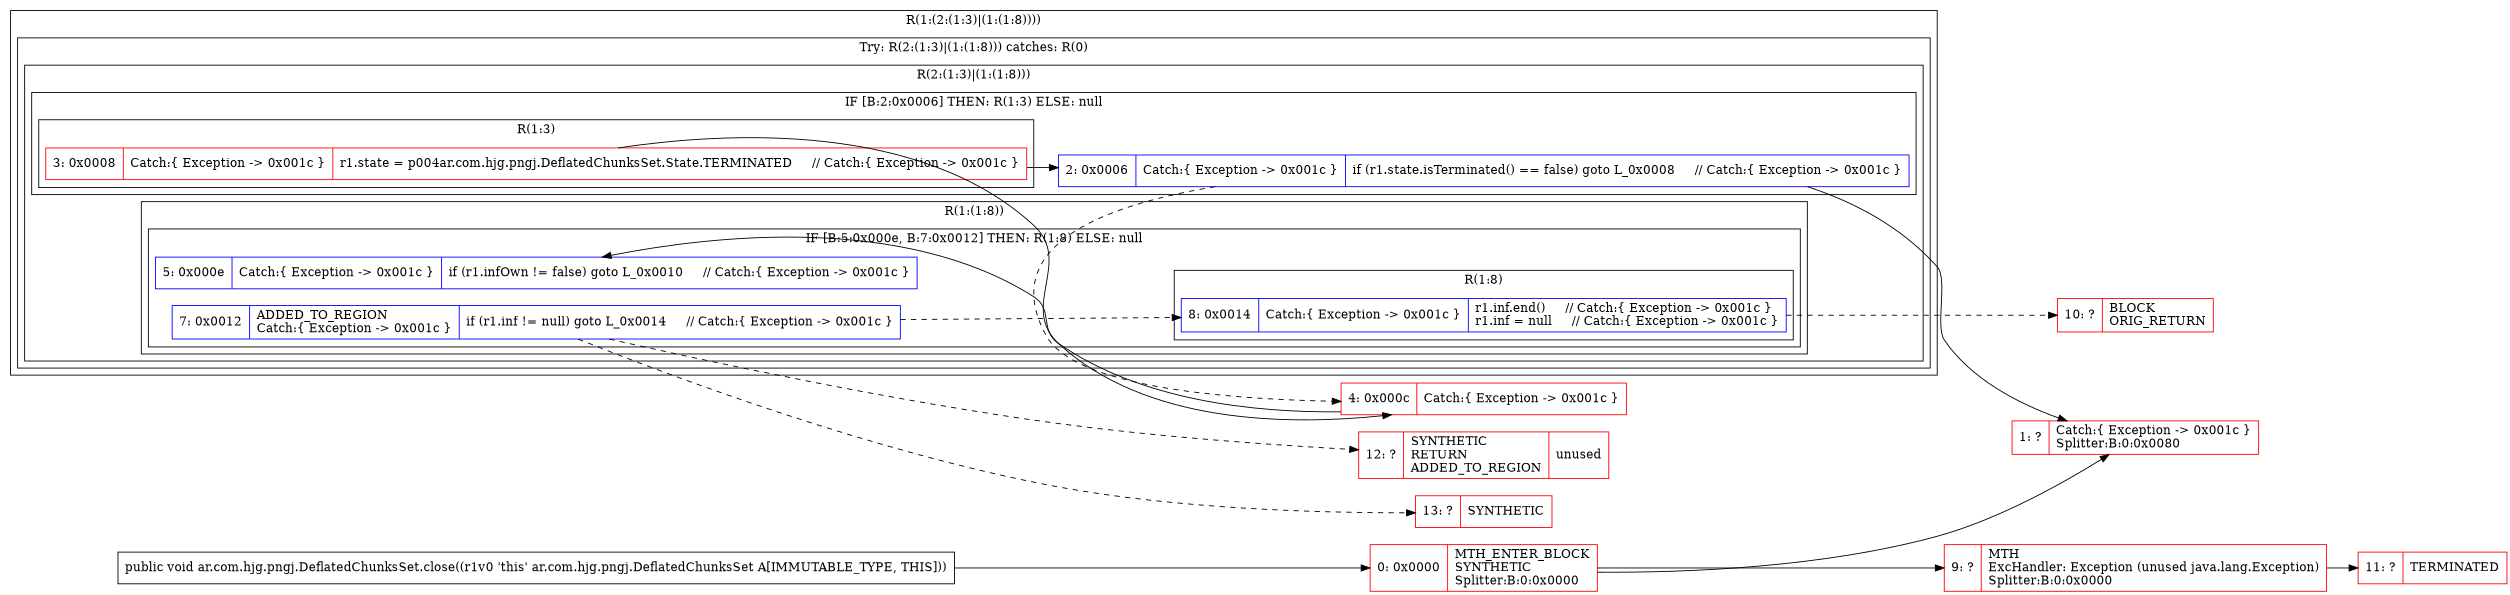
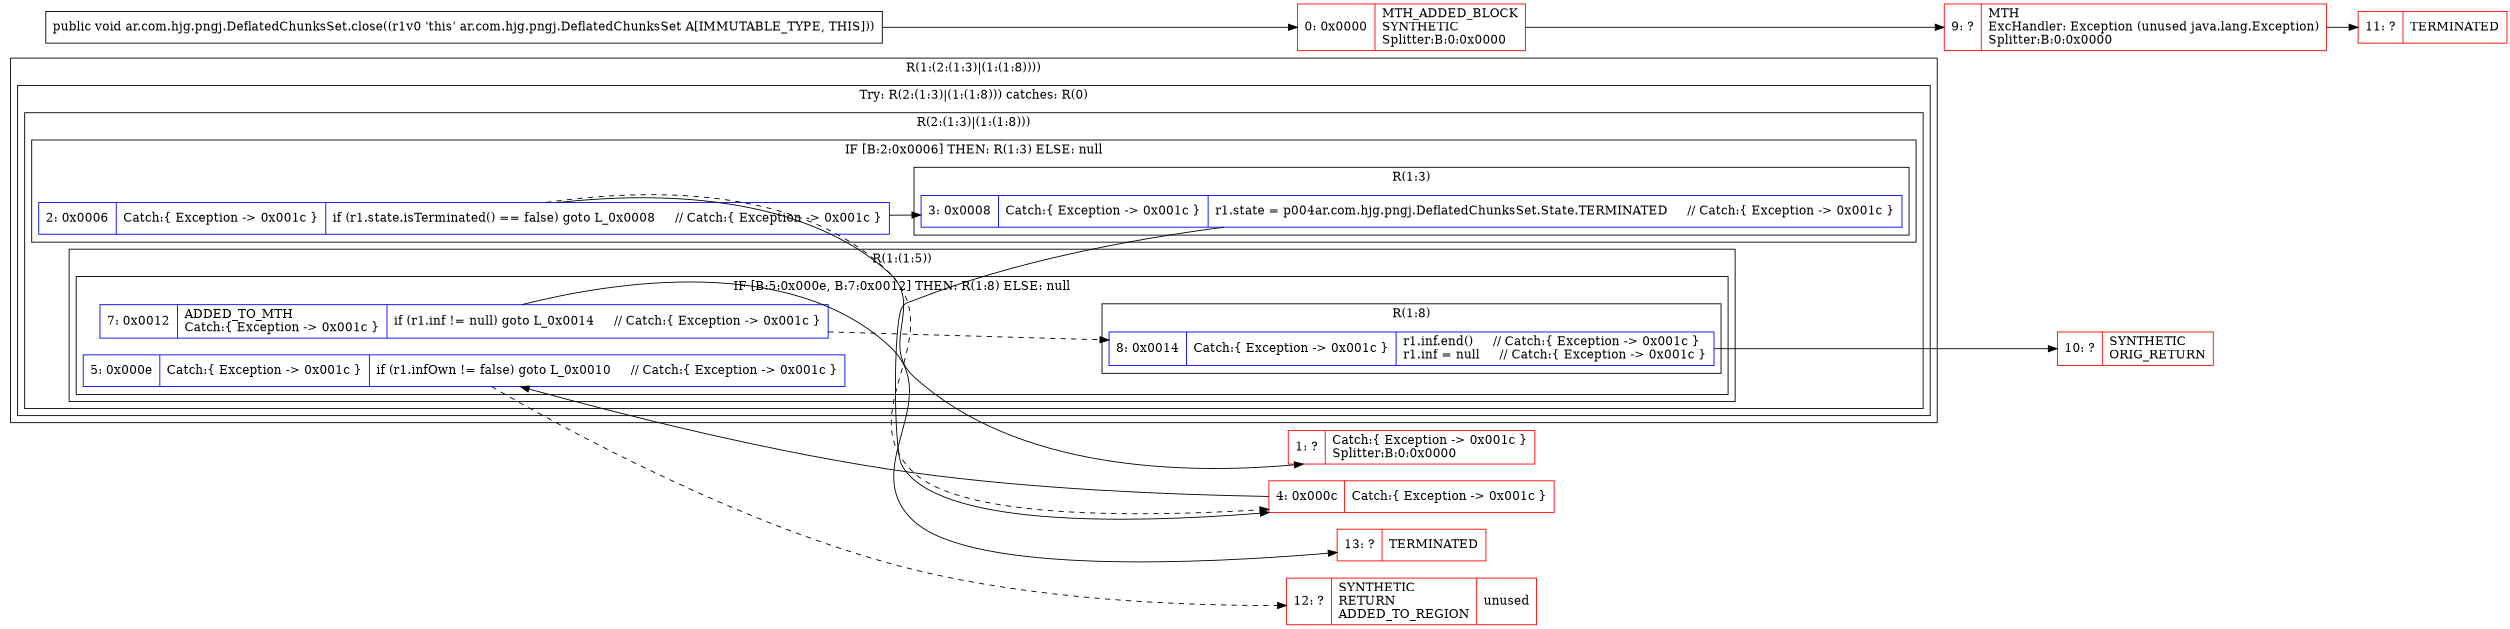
(536, 164) -> (1412, 211)
(1039, 168) -> (901, 215)
(974, 212) -> (902, 259)
(2132, 308) -> (2148, 342)
(322, 315) -> (239, 314)
(1917, 315) -> (1881, 349)
(977, 411) -> (868, 557)
(2119, 444) -> (1395, 453)
(983, 471) -> (894, 476)
(1506, 511) -> (1434, 545)
(1859, 553) -> none
(1522, 554) -> (1450, 14)
